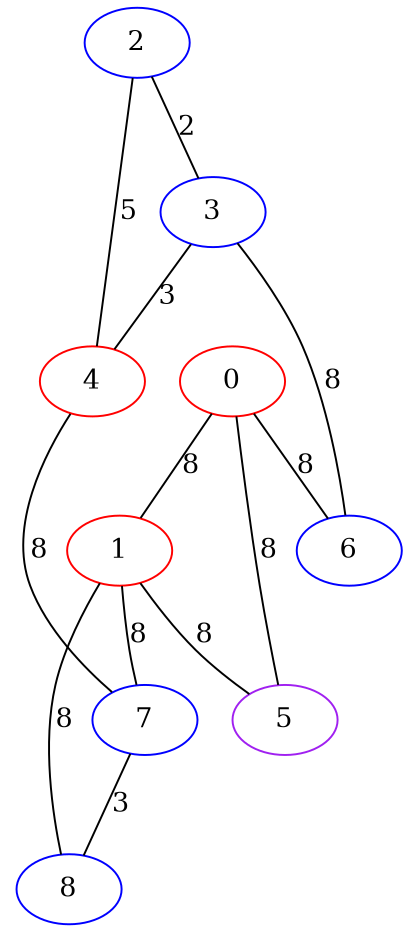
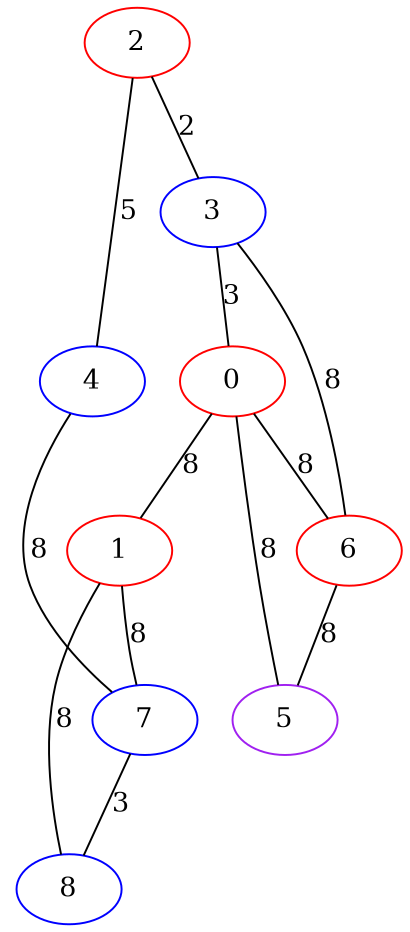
(137, 43) -> (137, 43)
(153, 297) -> (223, 297)
(92, 381) -> (92, 381)
(349, 551) -> (349, 551)
(190, 644) -> (317, 635)
